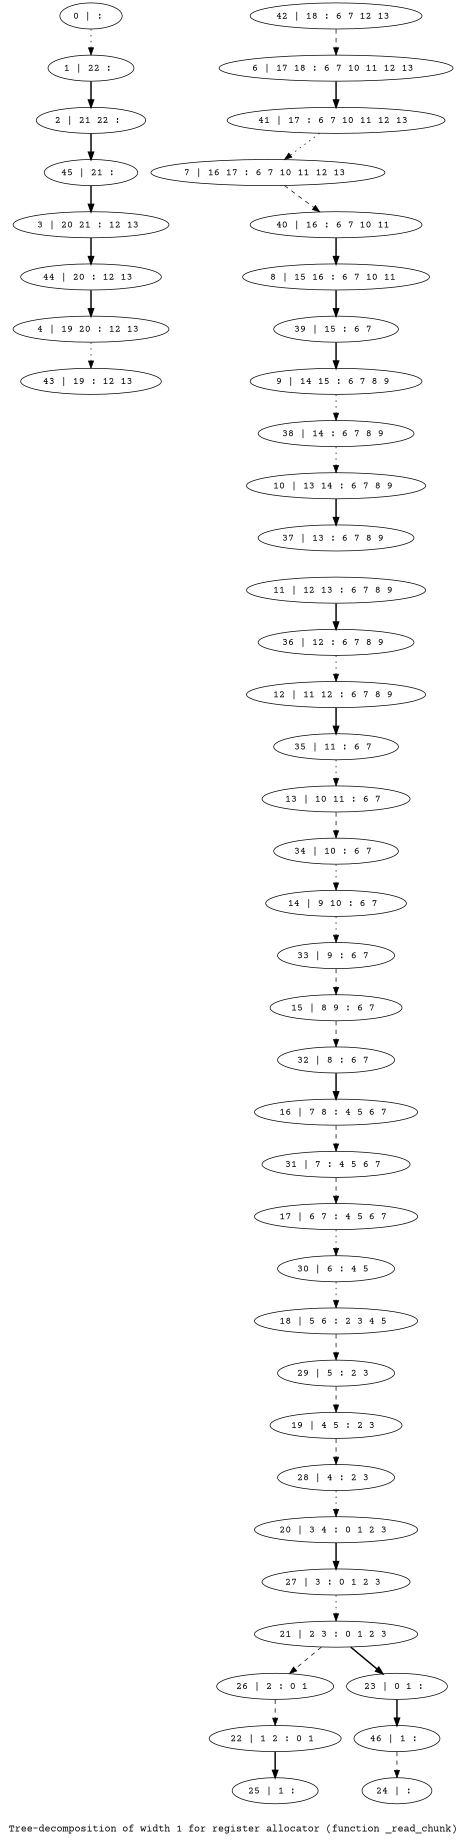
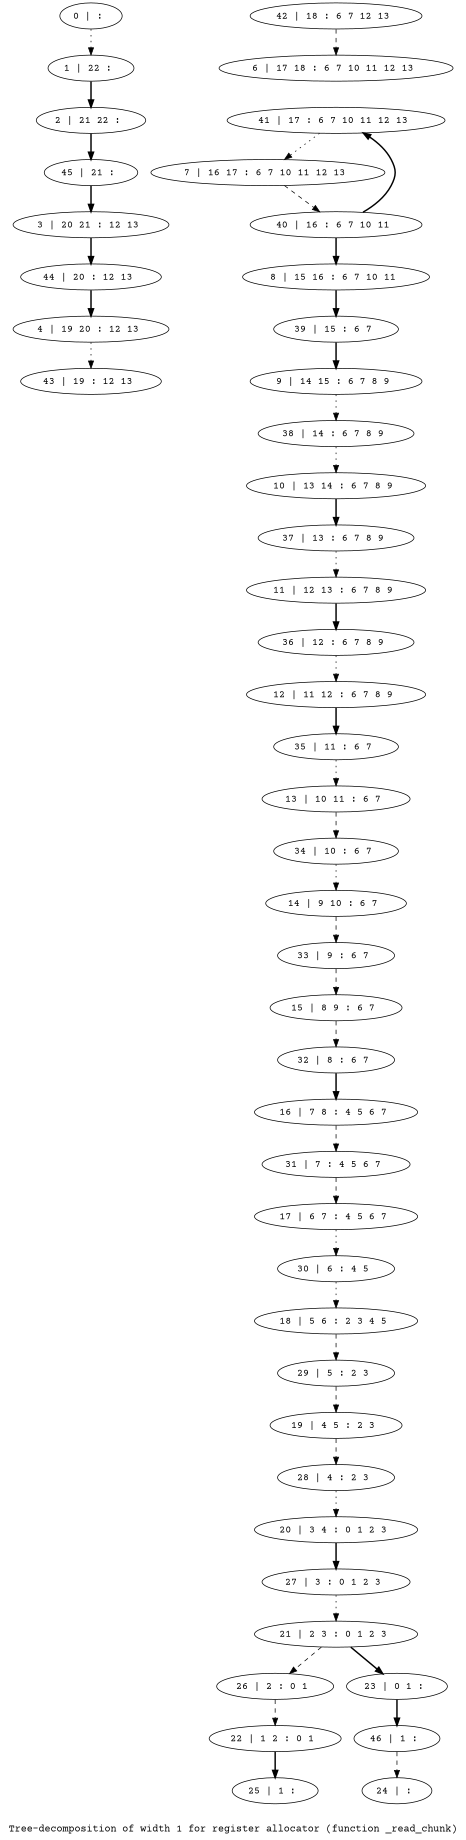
(336, 91) -> (395, 176)
none -> (336, 560)
(336, 926) -> (336, 926)
